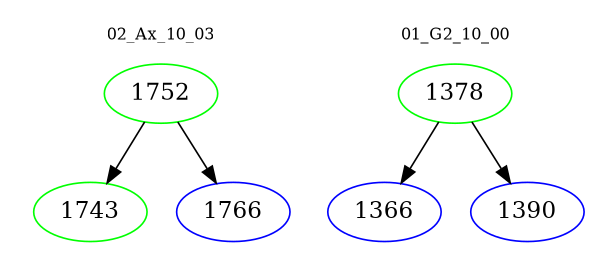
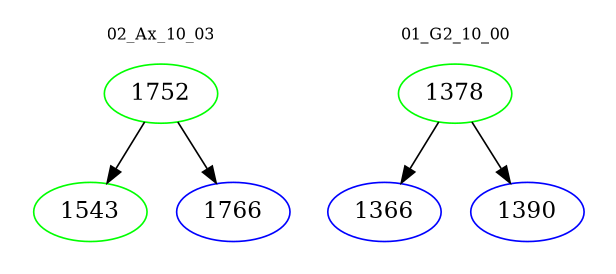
(90, 212) -> (90, 212)
